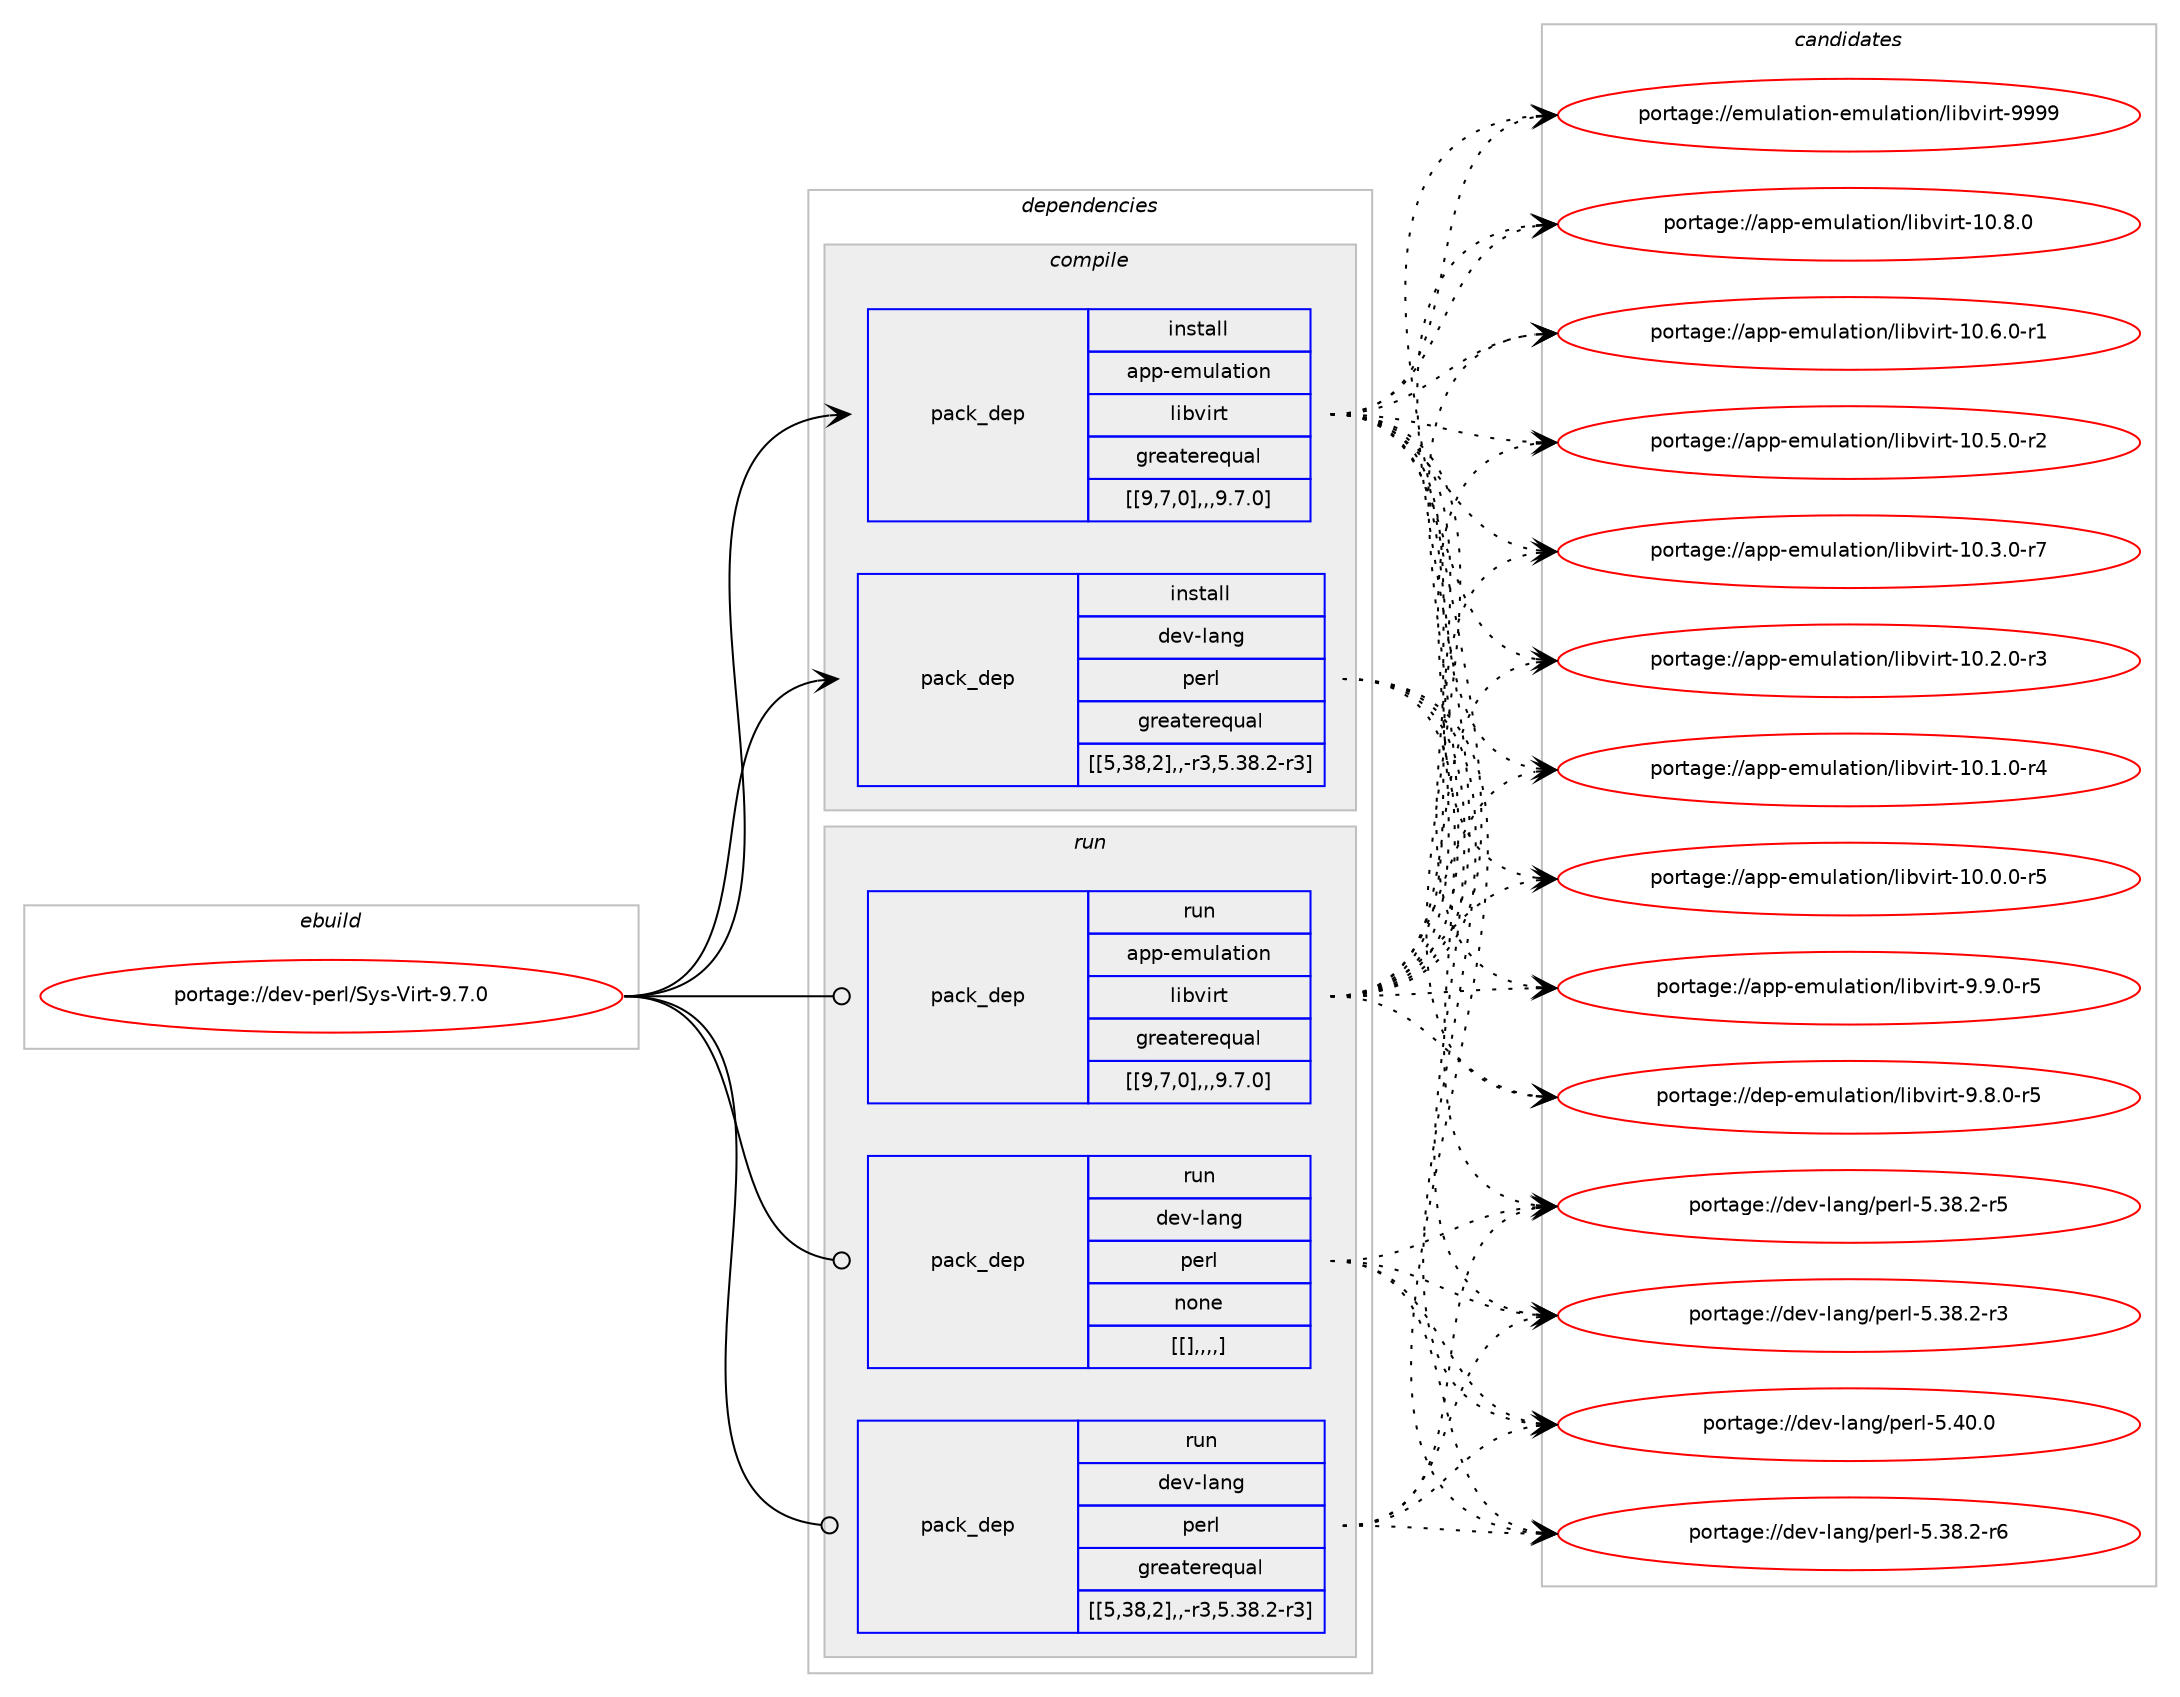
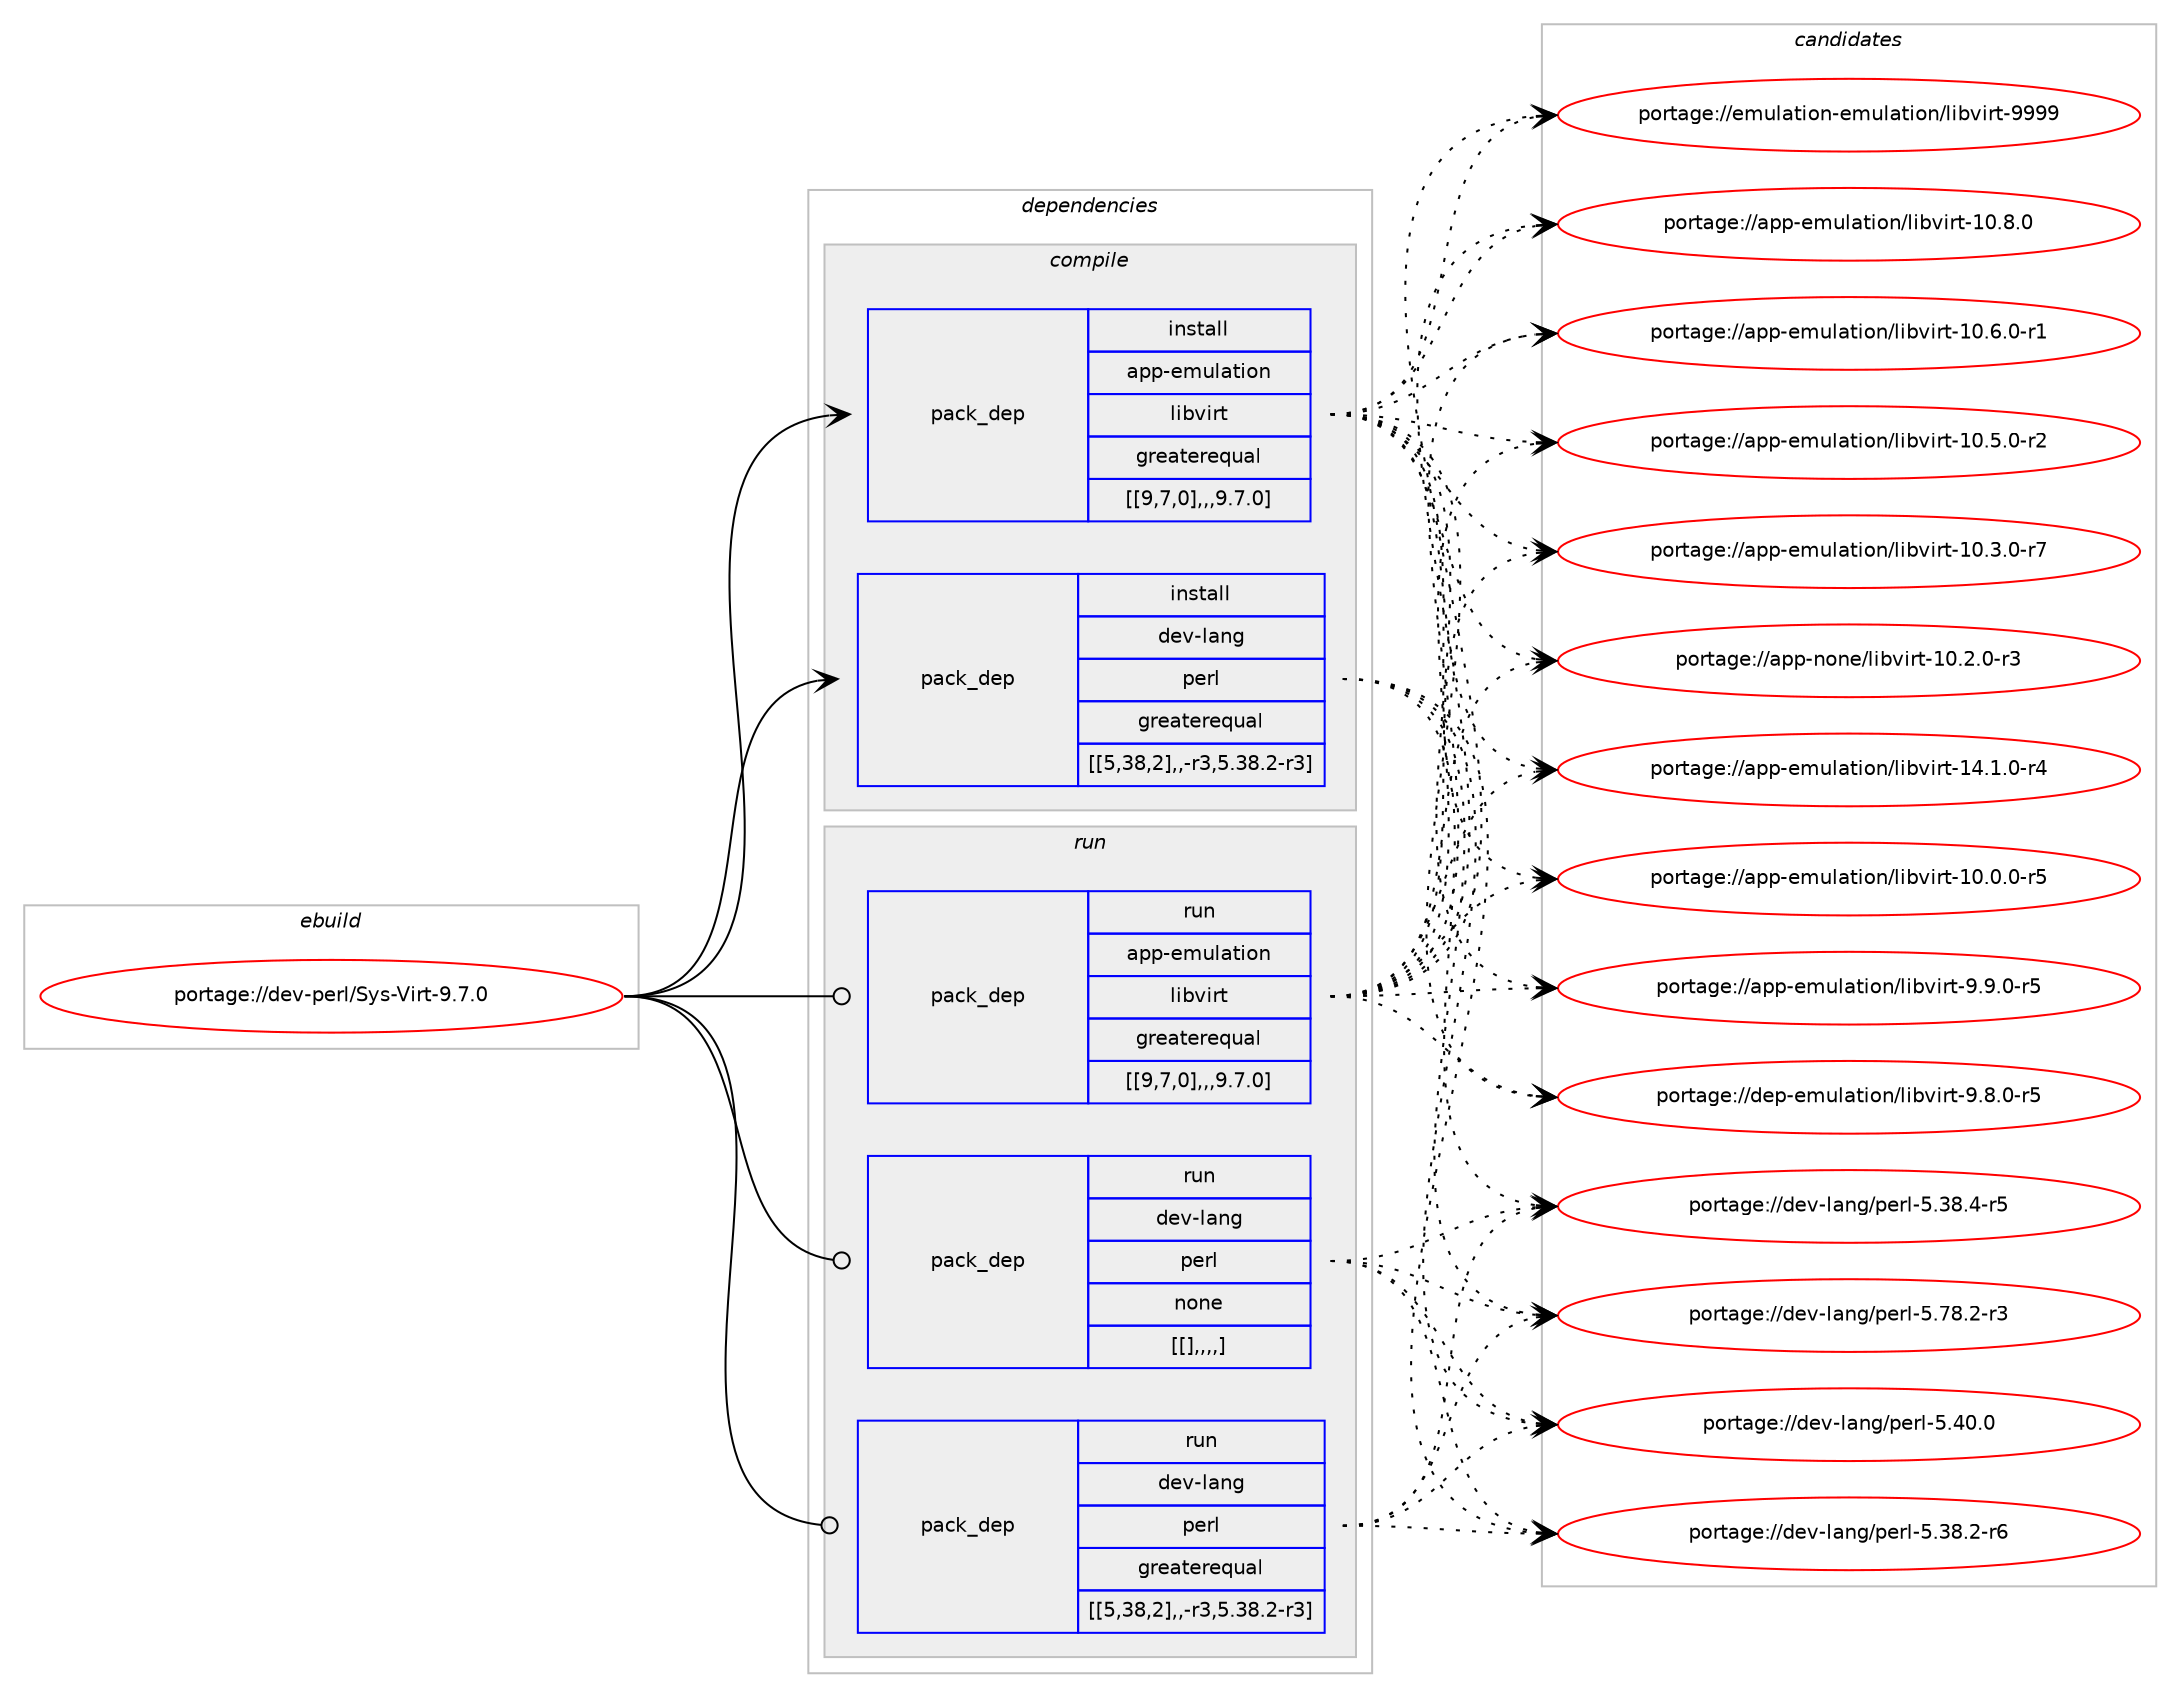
(1849, 661) -> (1849, 661)
(1849, 770) -> (1849, 770)
(1849, 1206) -> (1849, 1206)
(1849, 1316) -> (1849, 1316)
